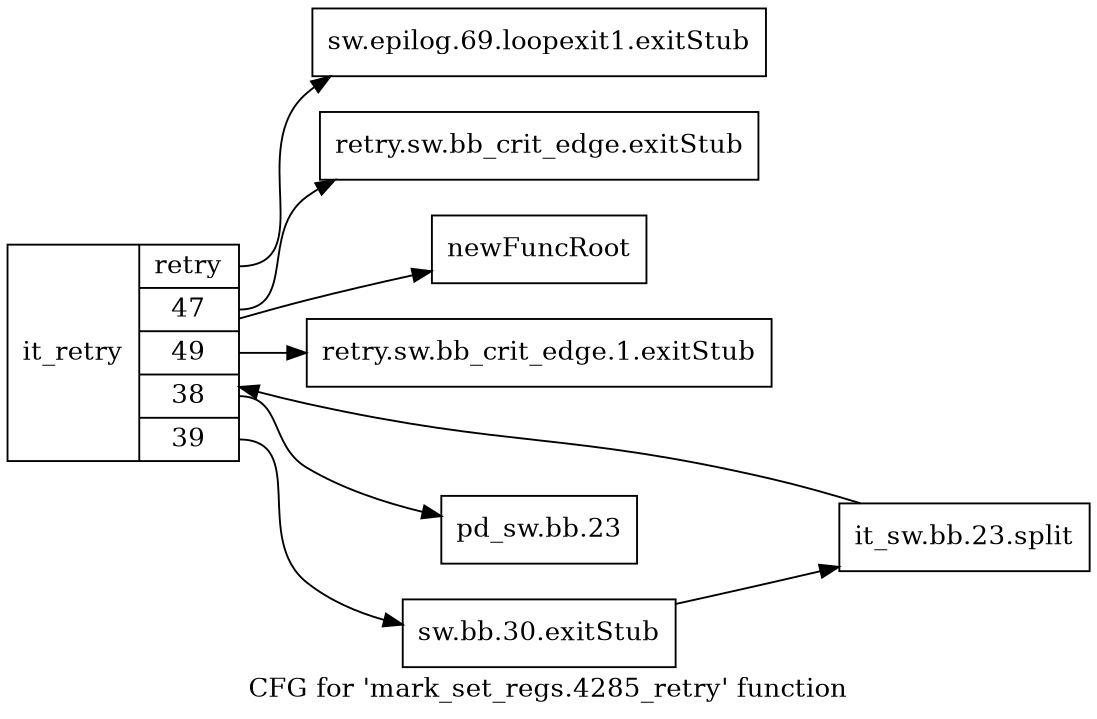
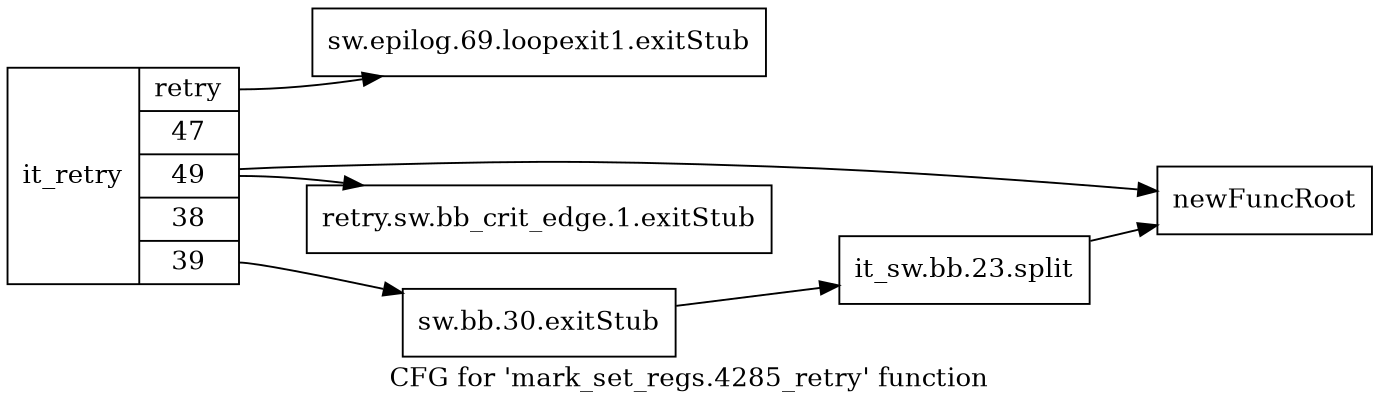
(539, 146) -> none
(560, 443) -> (1114, 235)
(539, 530) -> none
